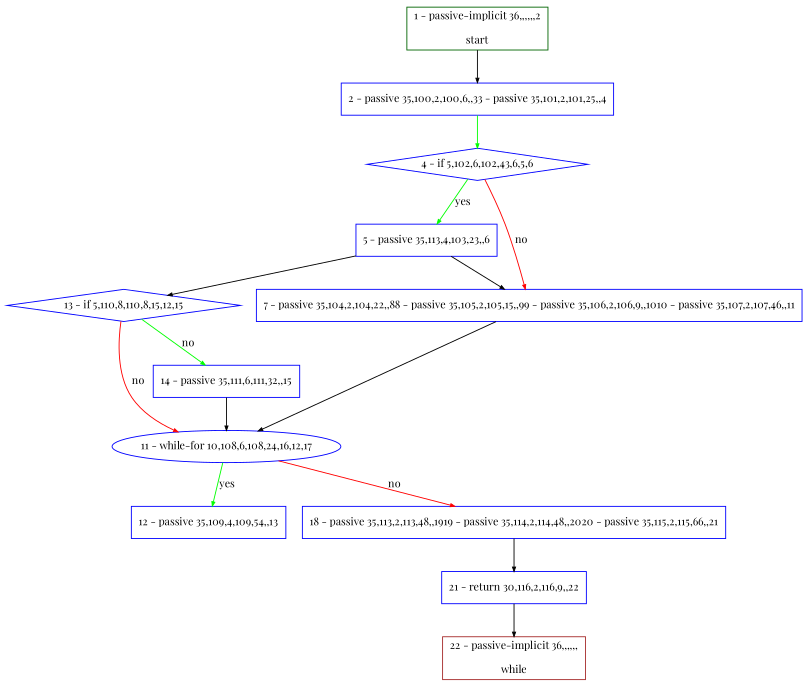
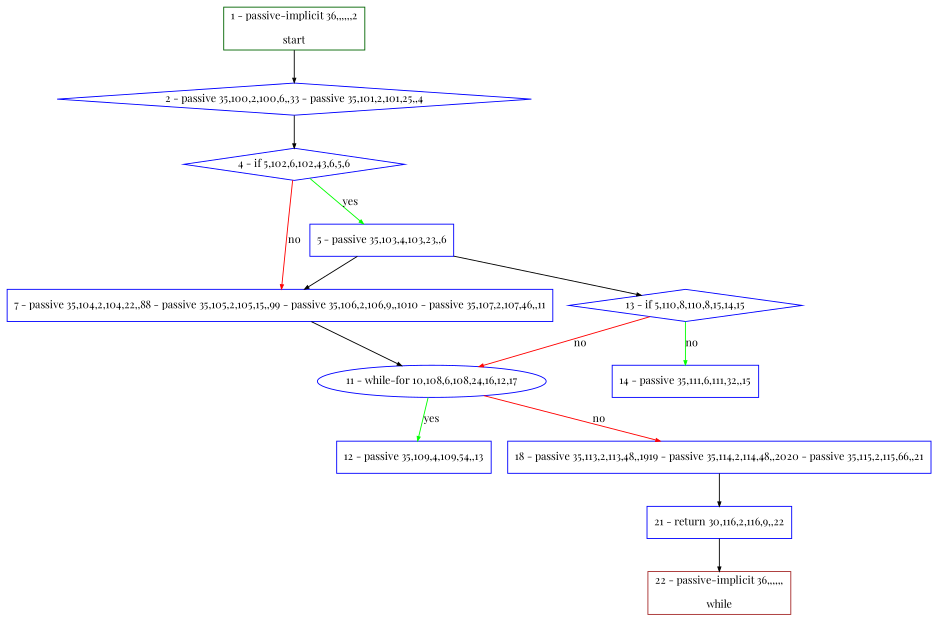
(477, 99) -> (294, 99)
(477, 129) -> (294, 129)
(427, 240) -> (382, 240)
(124, 305) -> (685, 305)
(226, 412) -> none
